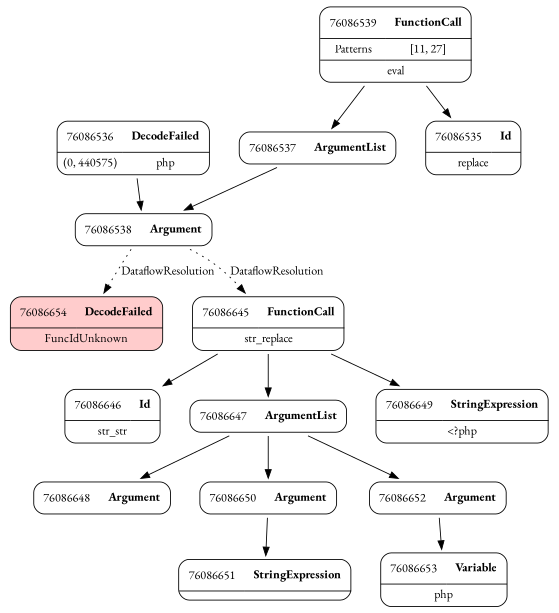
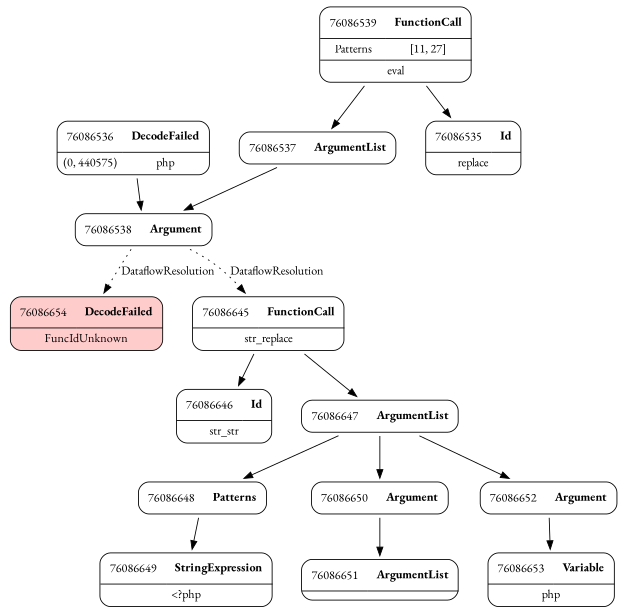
(361, 368) -> (196, 529)
(135, 497) -> (235, 497)
(298, 575) -> (413, 575)
